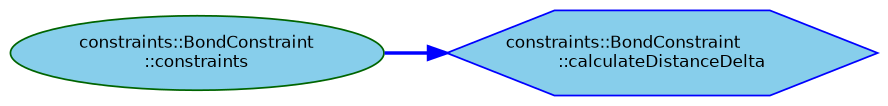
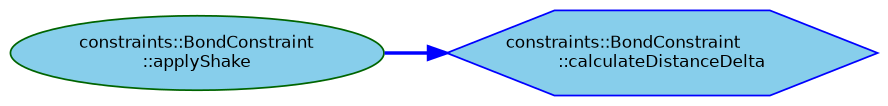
(197, 53) -> (197, 53)
